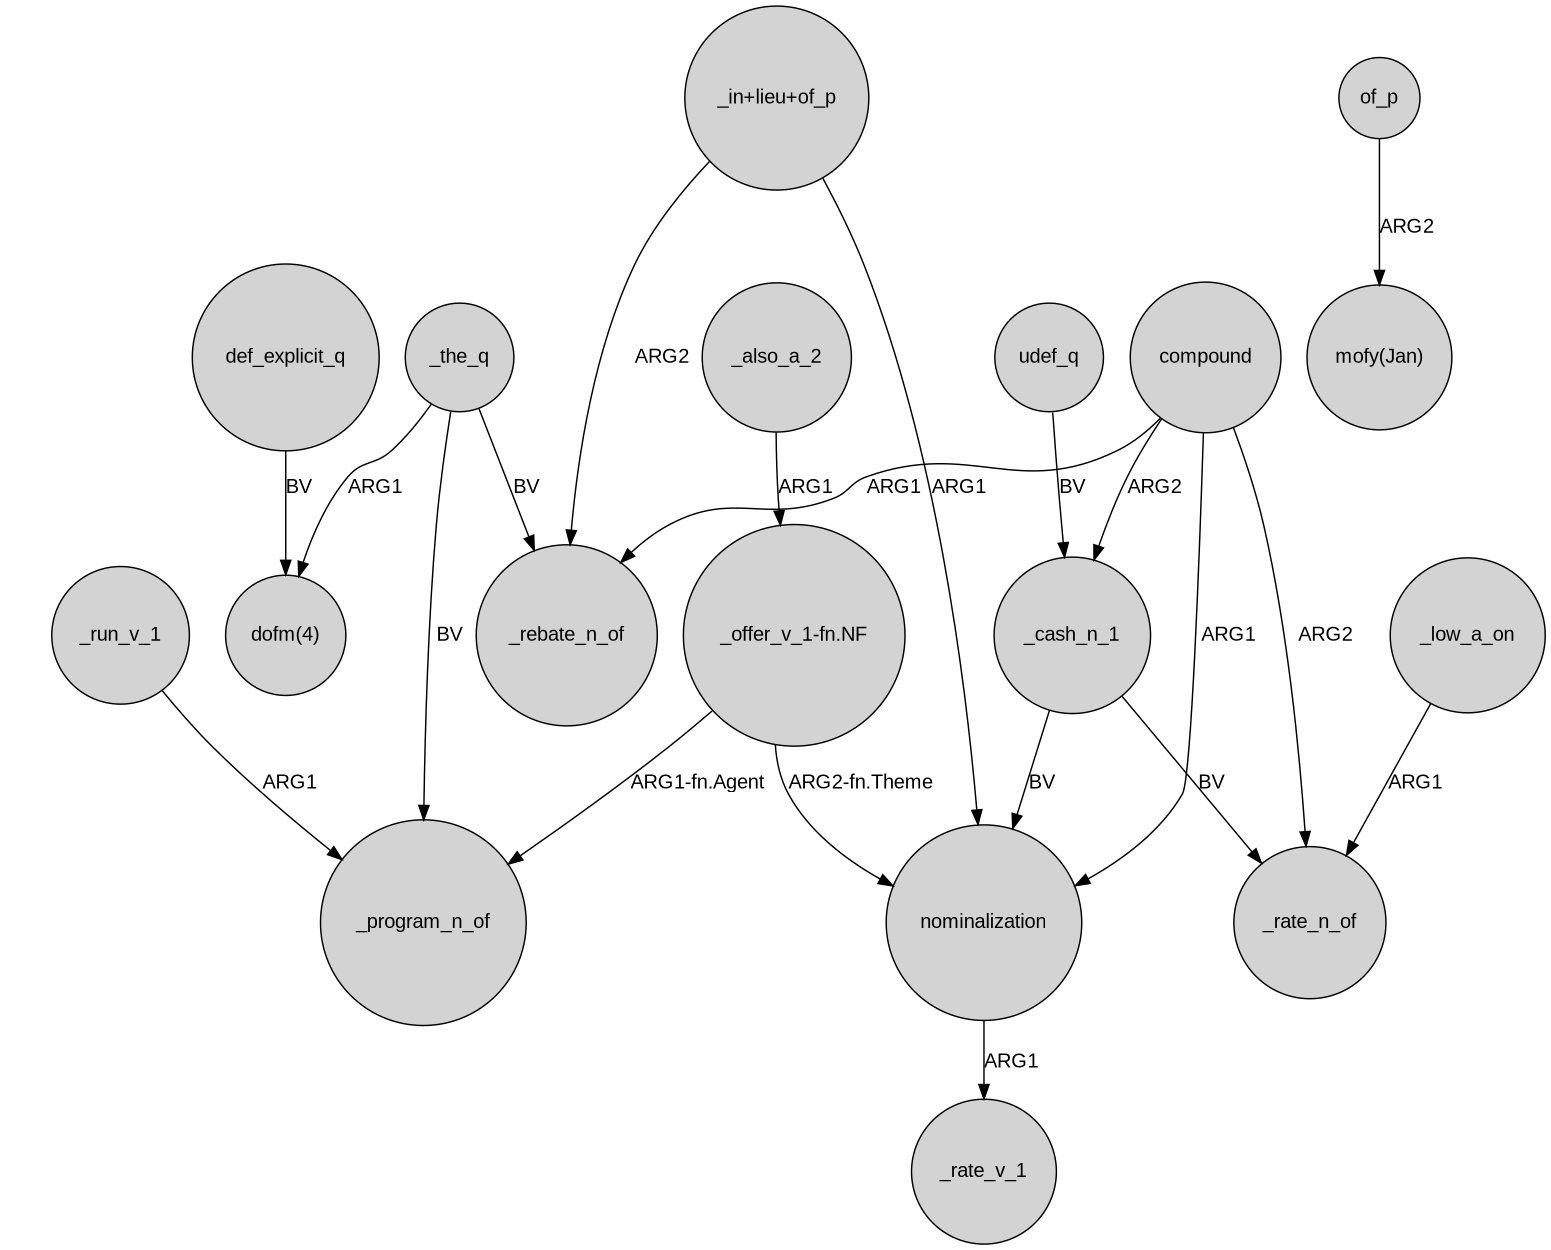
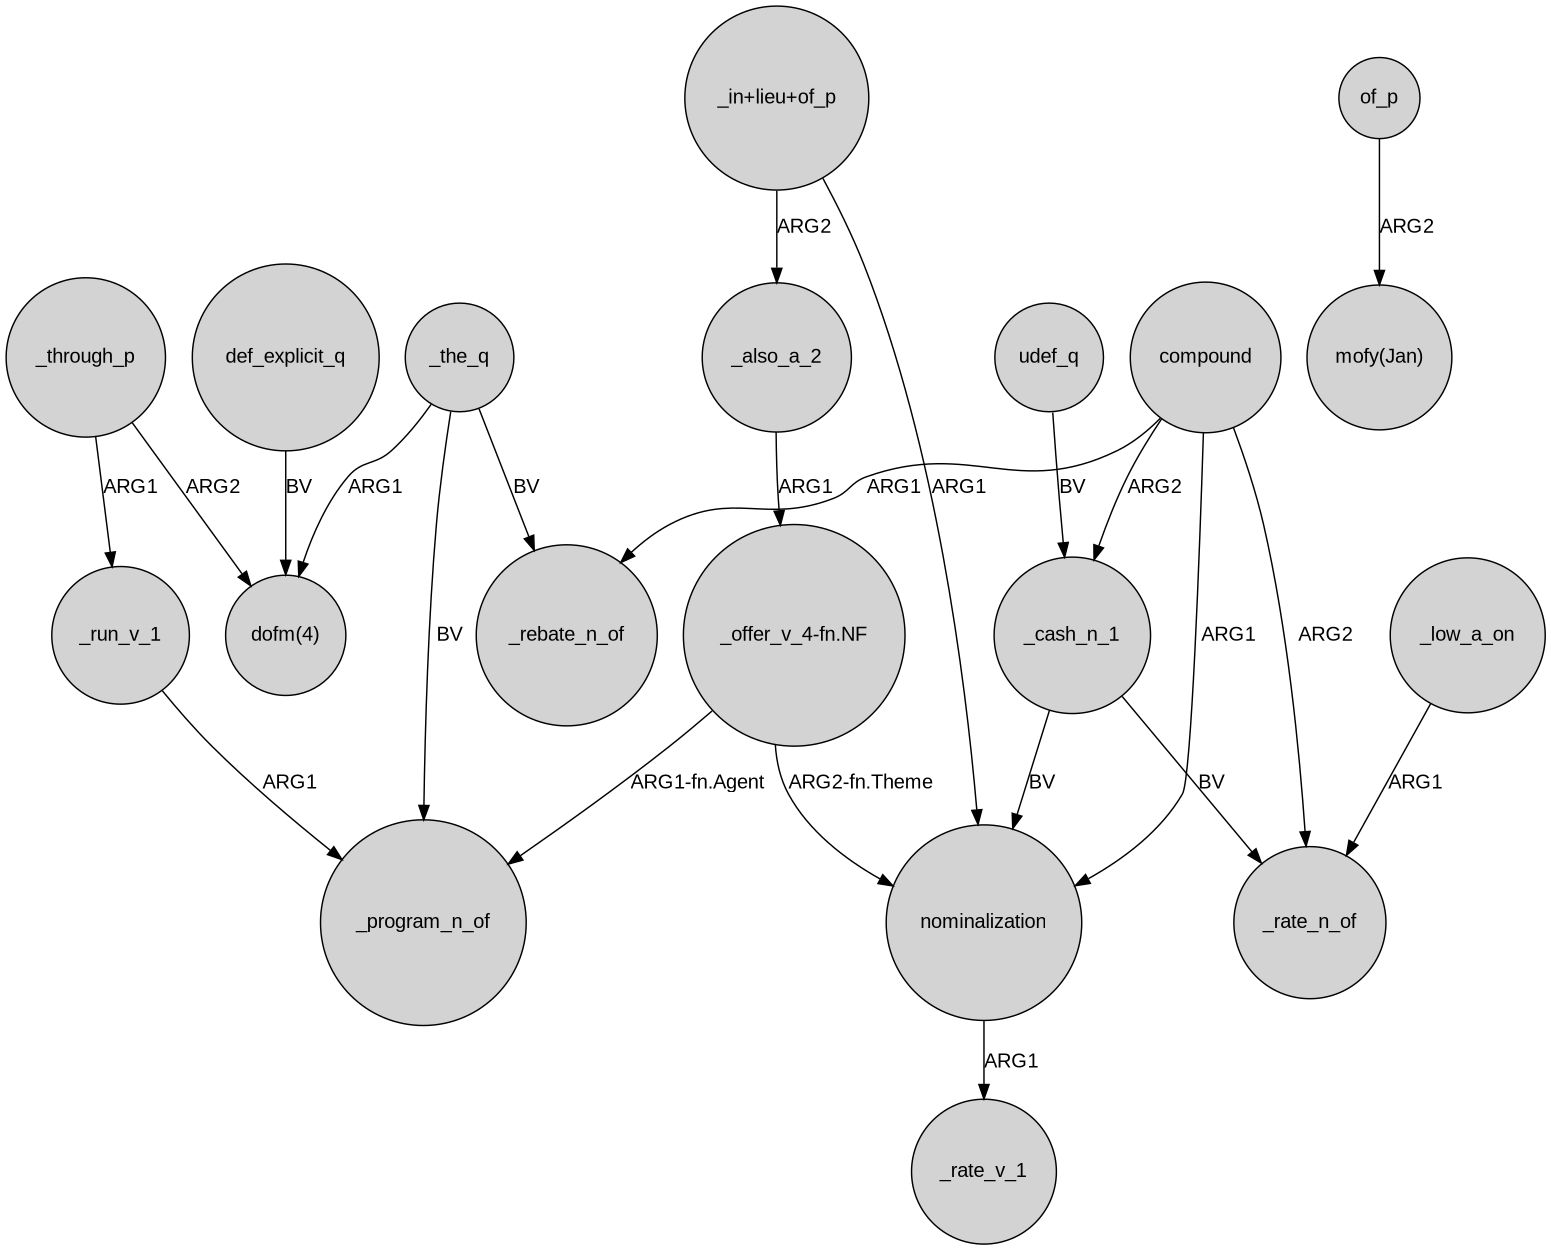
(608, 333) -> (777, 229)
none -> (86, 357)
(794, 635) -> (794, 635)
